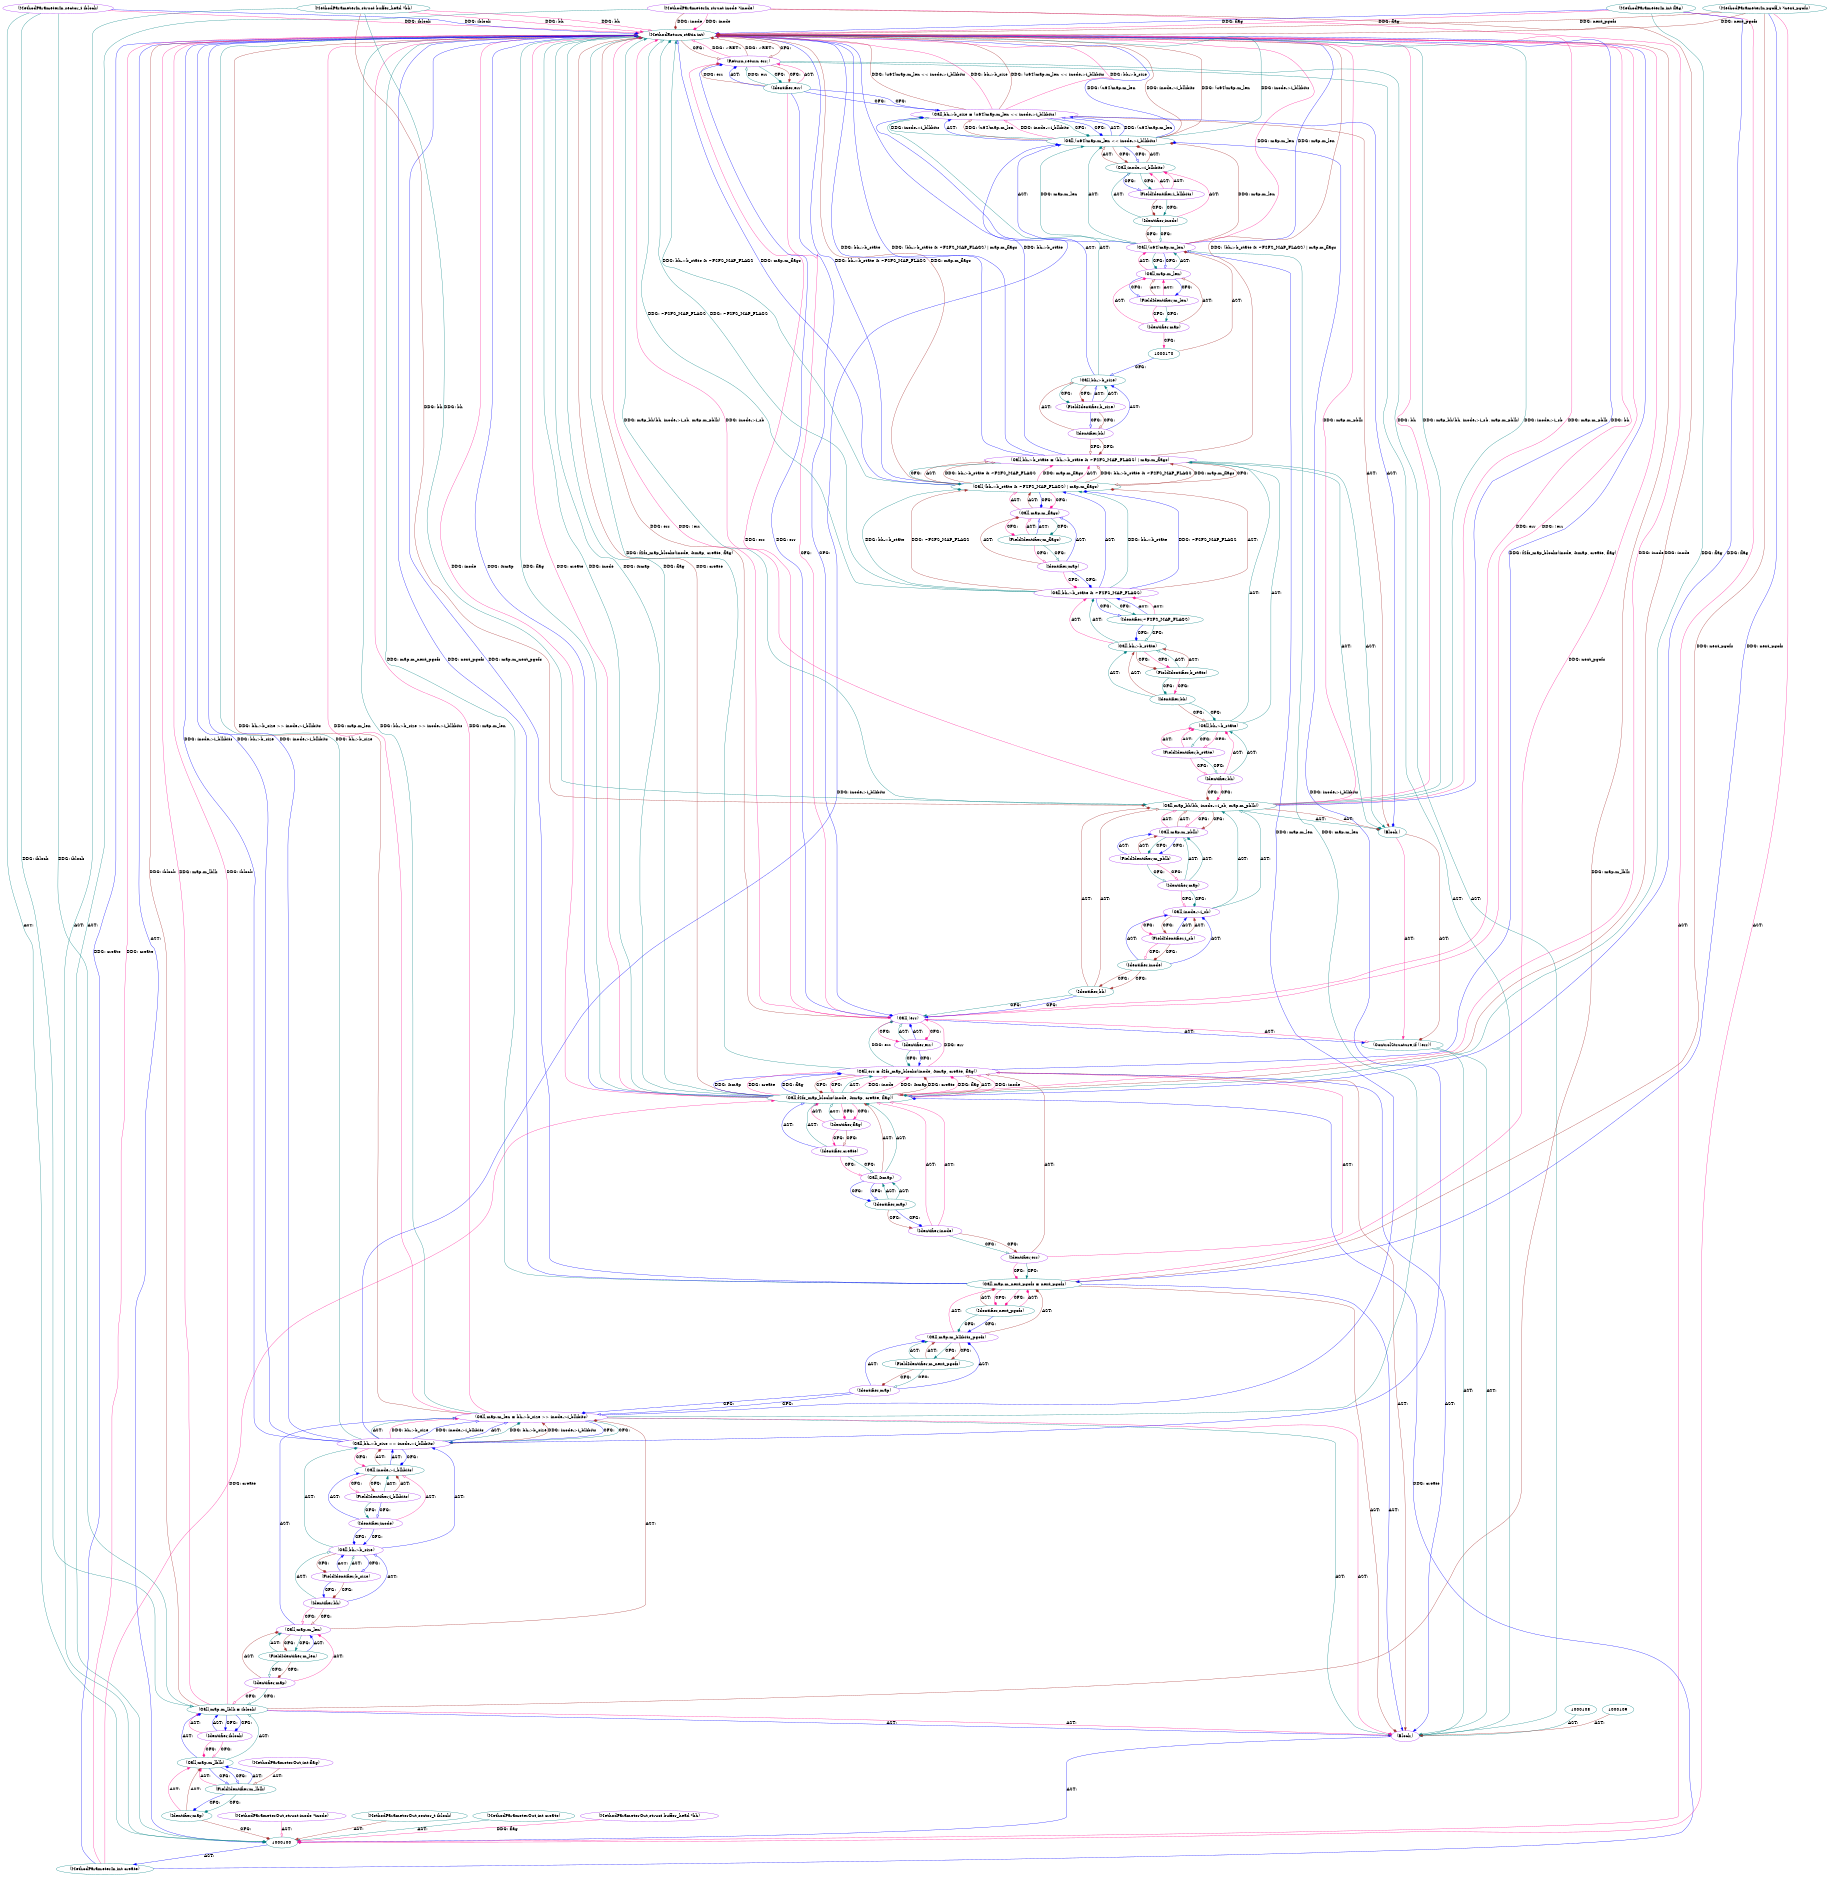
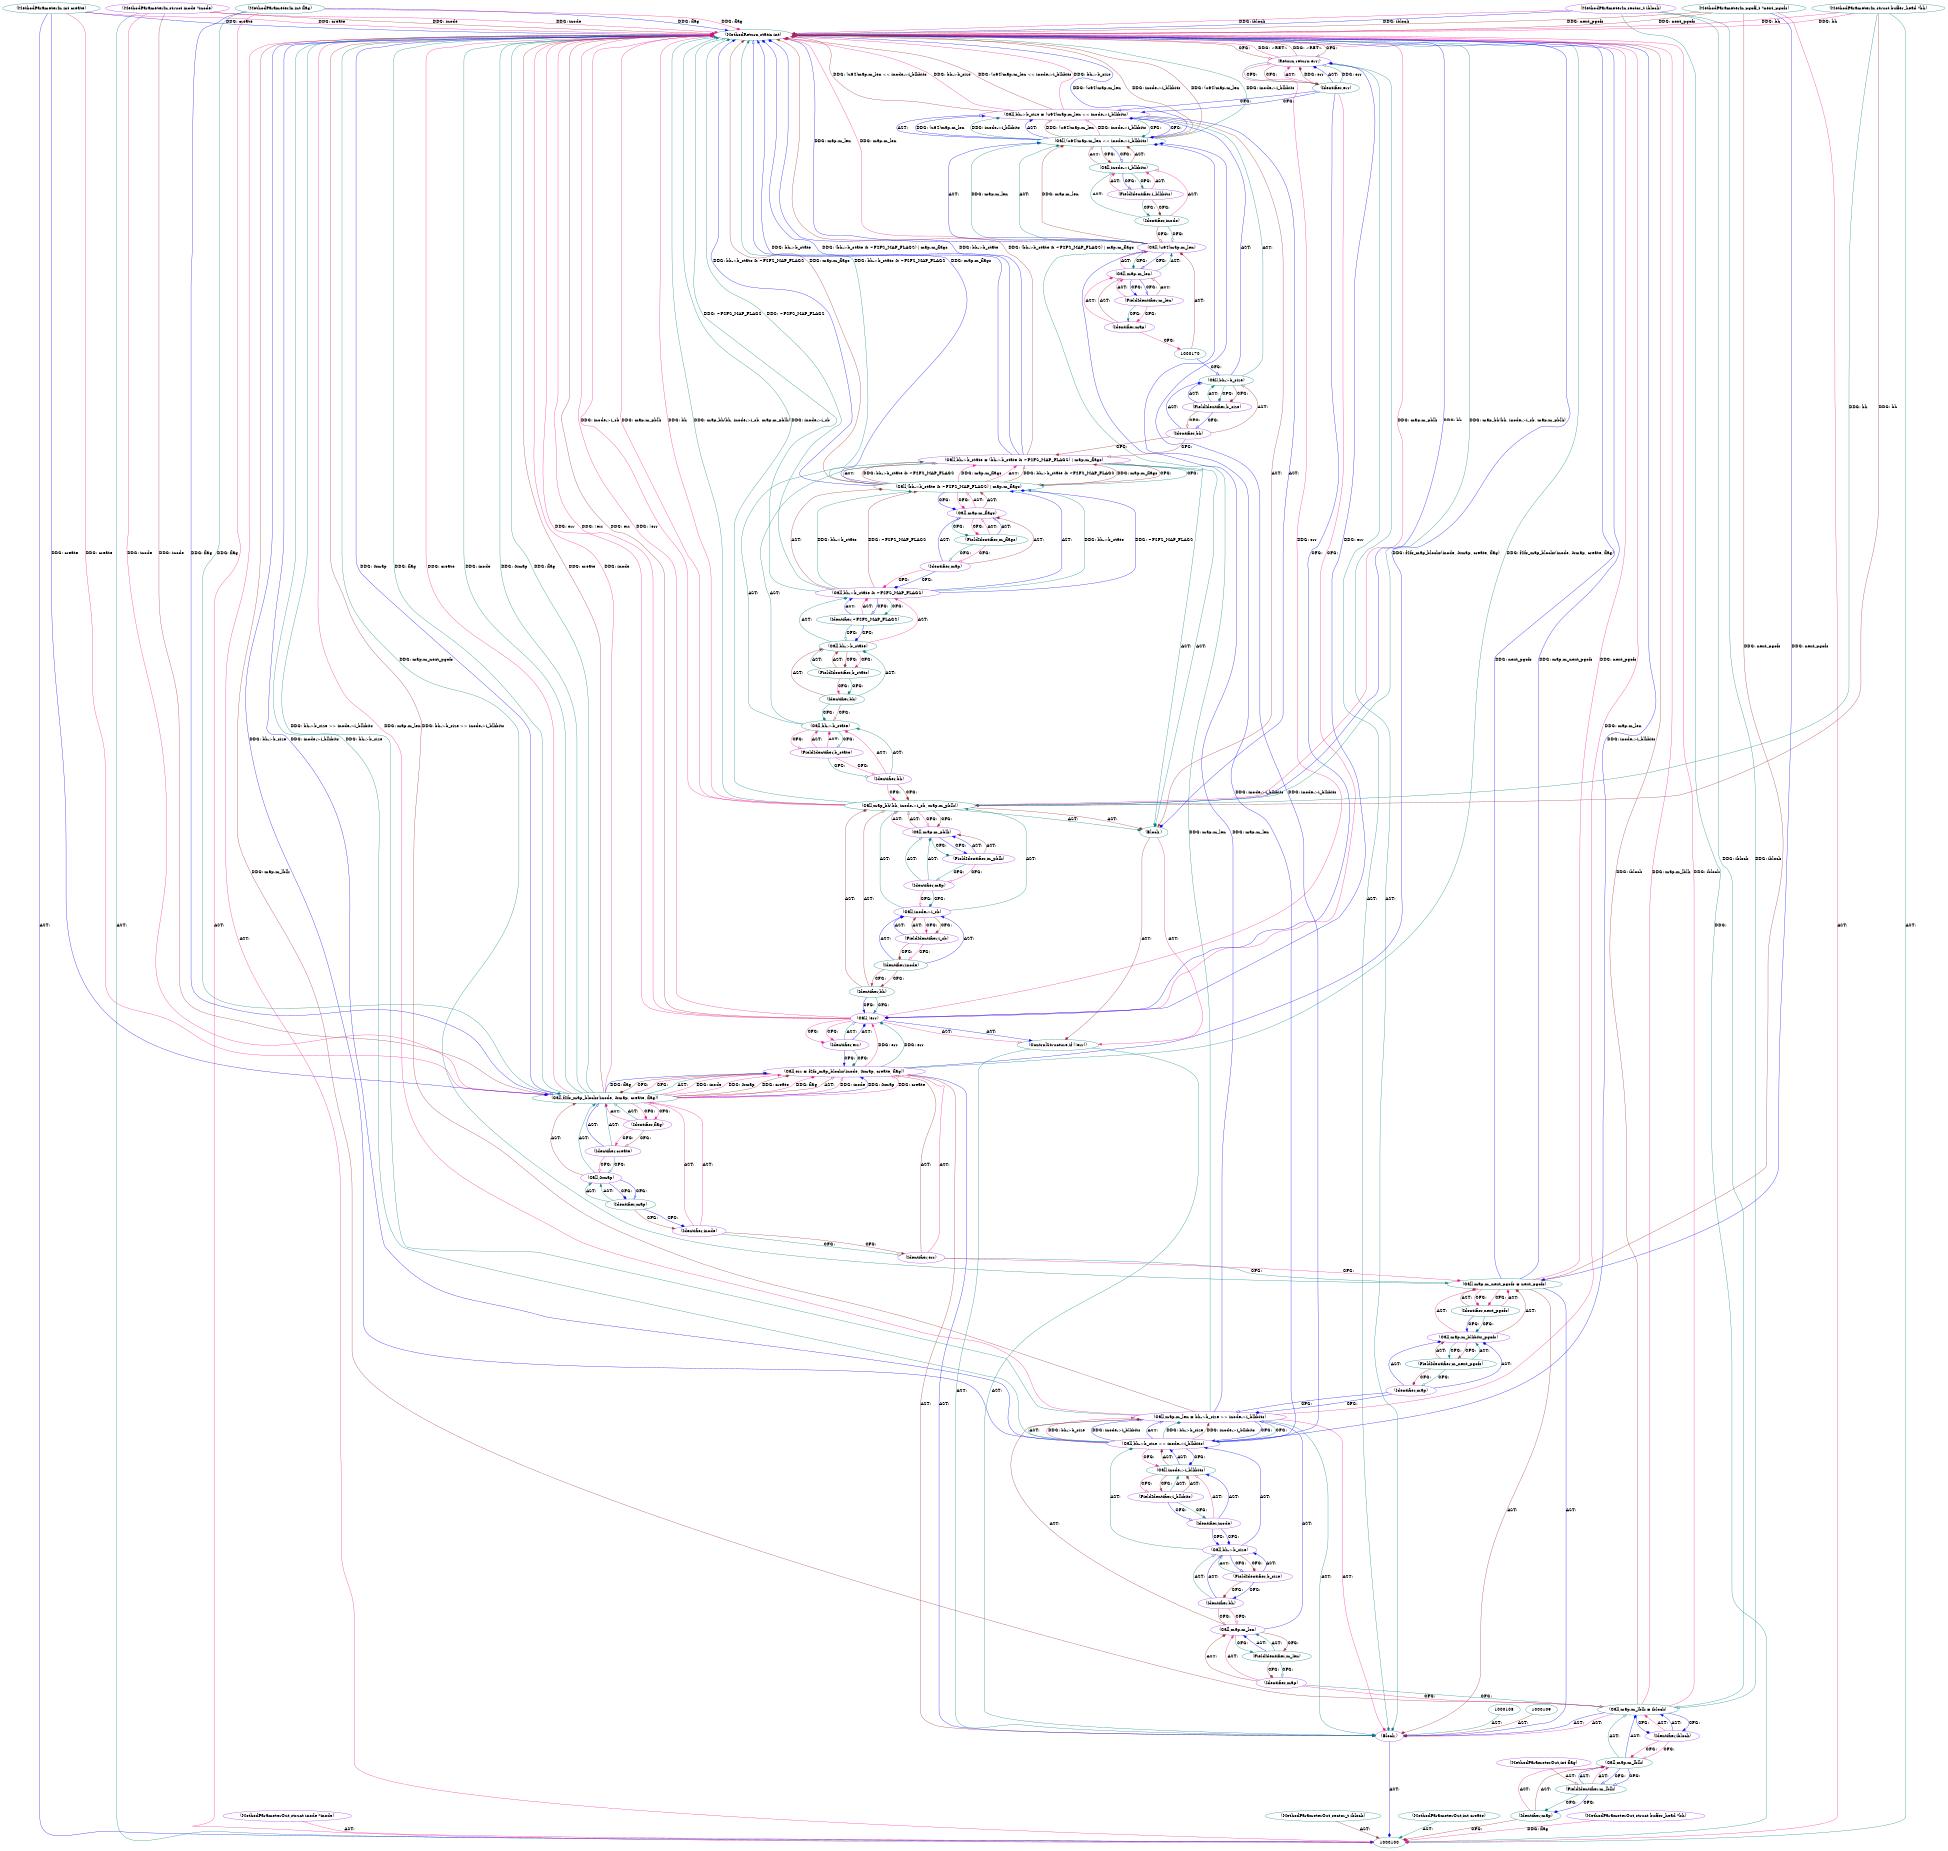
(139, 748) -> (339, 1174)
(29, 925) -> (1721, 925)
(202, 1855) -> (40, 1586)
